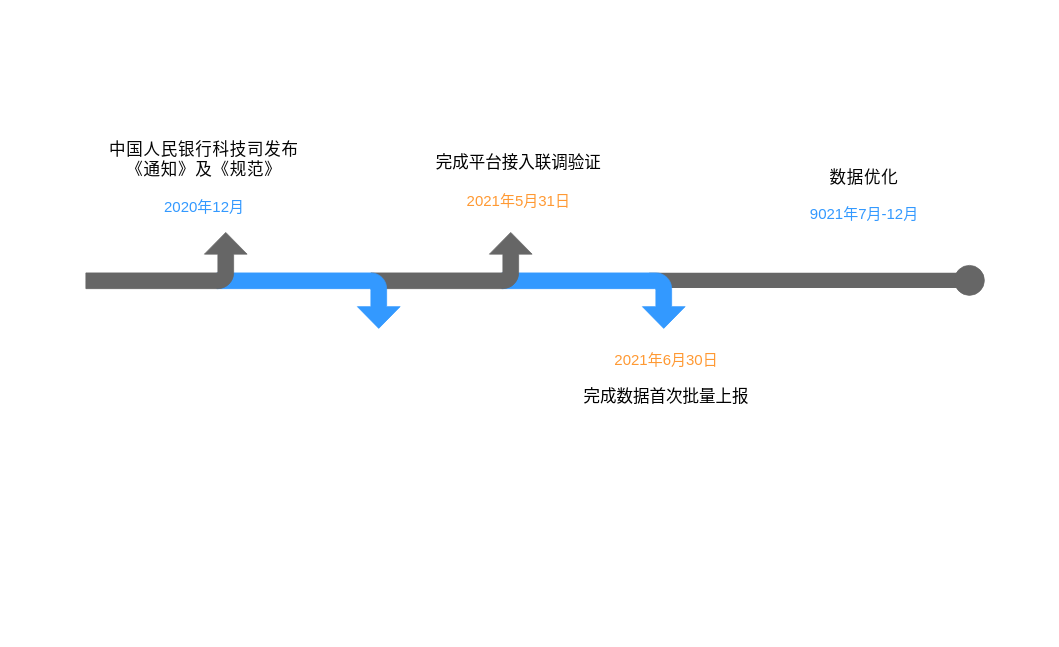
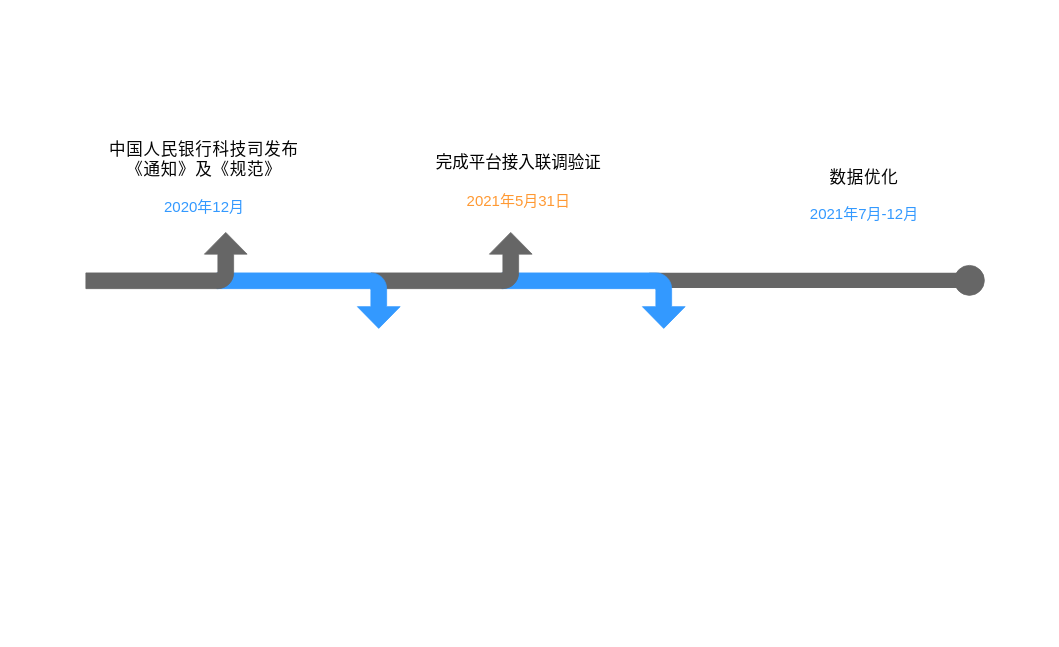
(864, 185) -> (864, 185)
(666, 378) -> none
